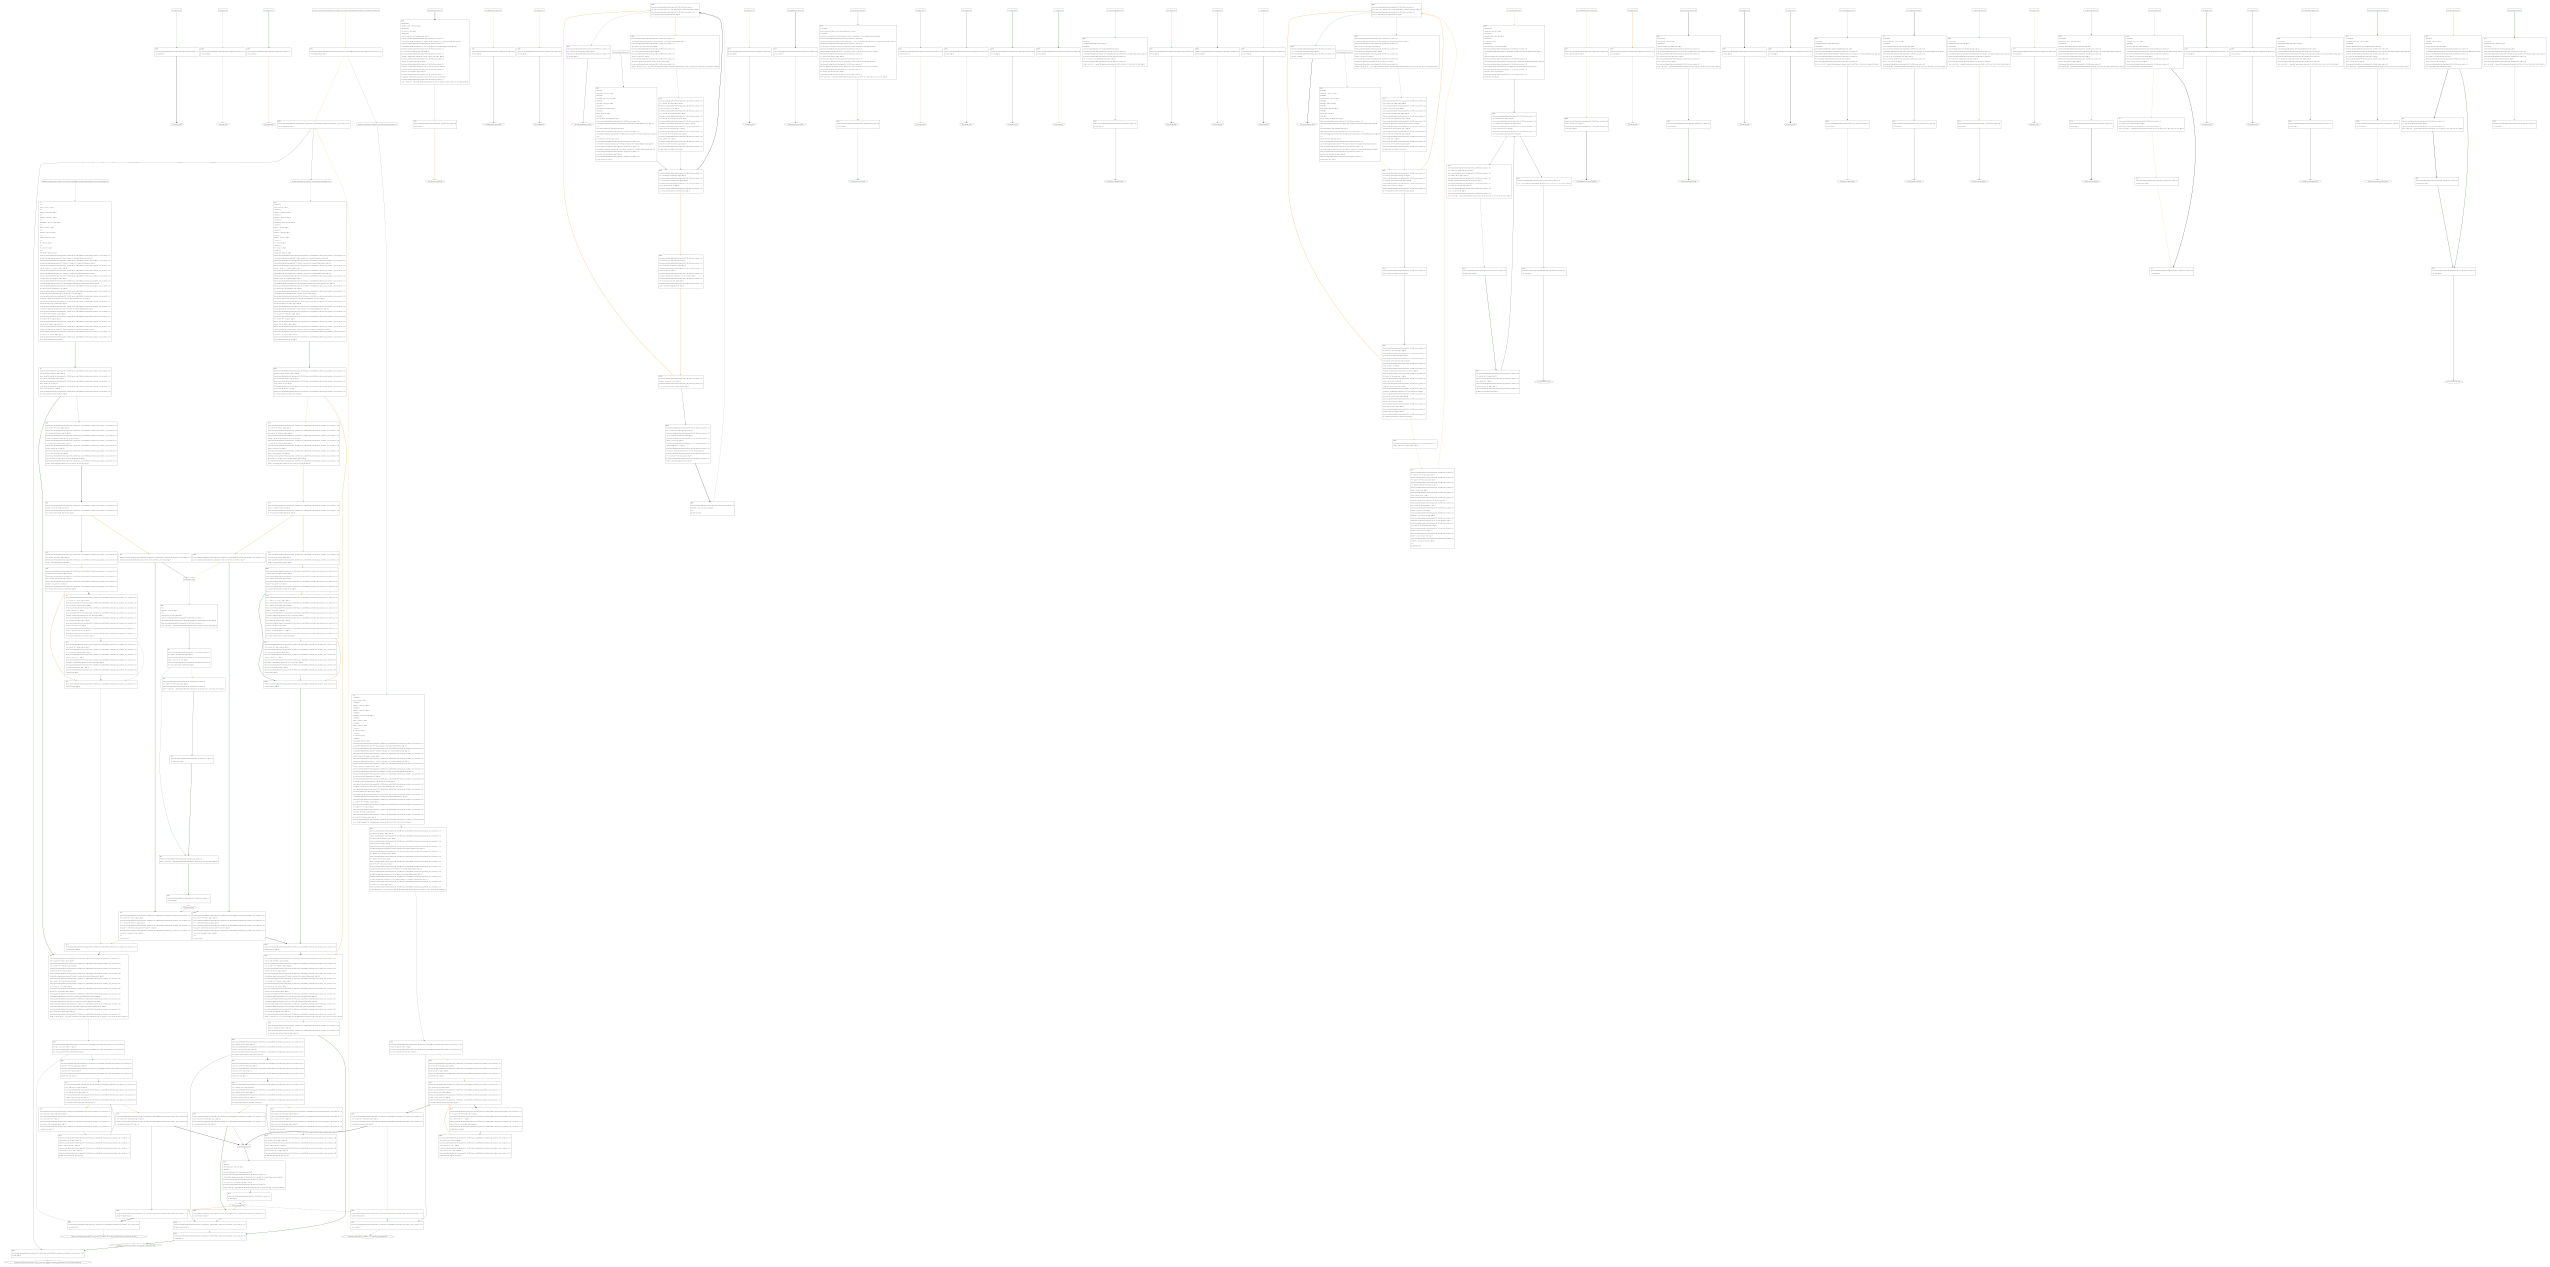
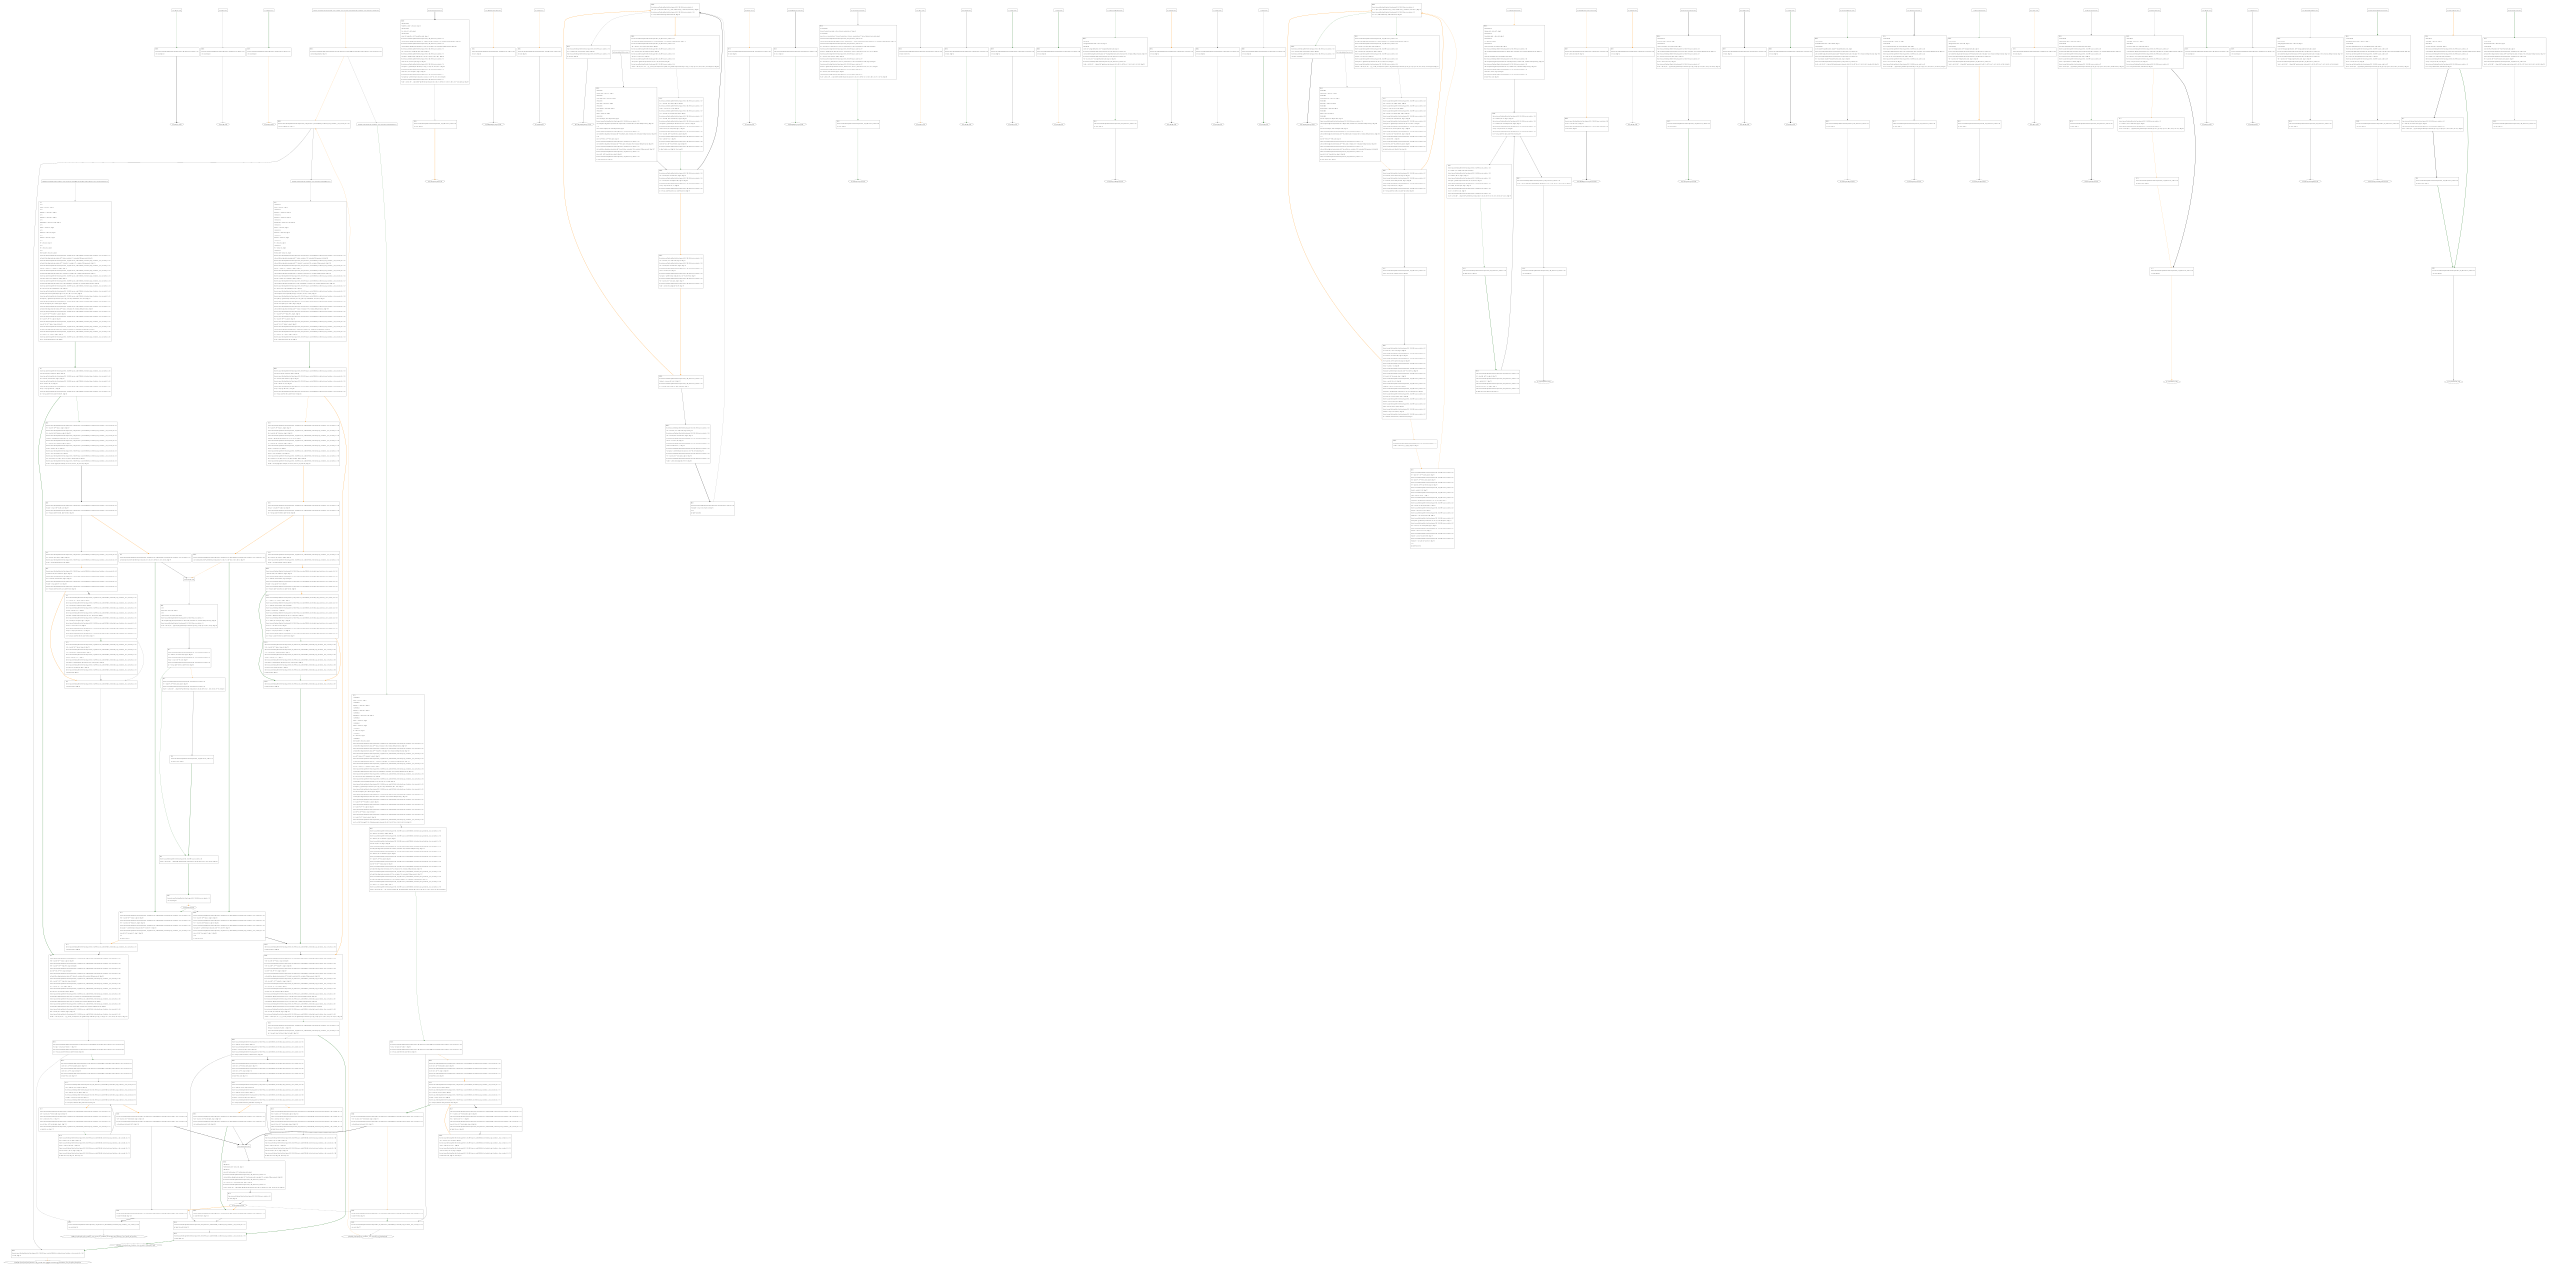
none -> (2172, 382)
